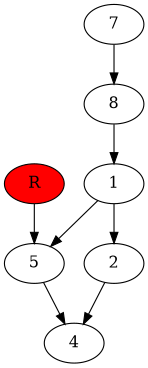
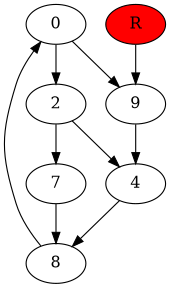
none -> (56, 138)
(114, 184) -> (56, 24)
none -> (100, 220)
(34, 263) -> (136, 104)
